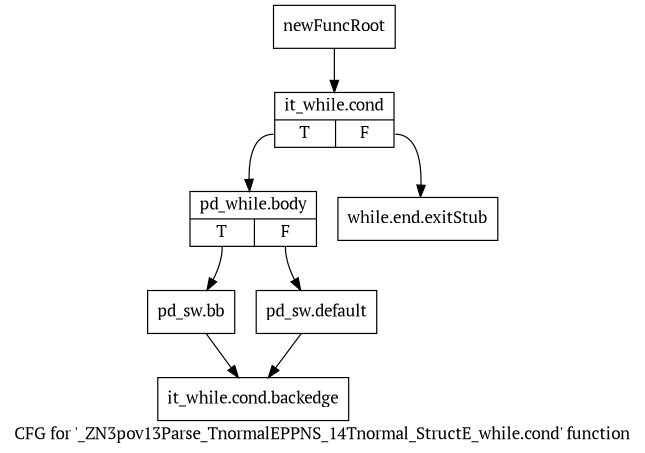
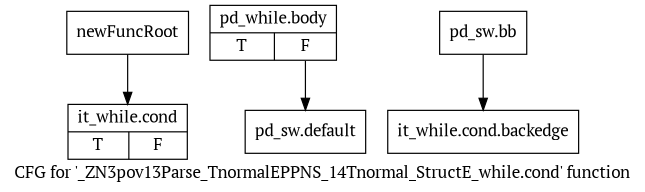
(253, 151) -> none
(418, 219) -> none
(220, 264) -> none
(288, 351) -> none
